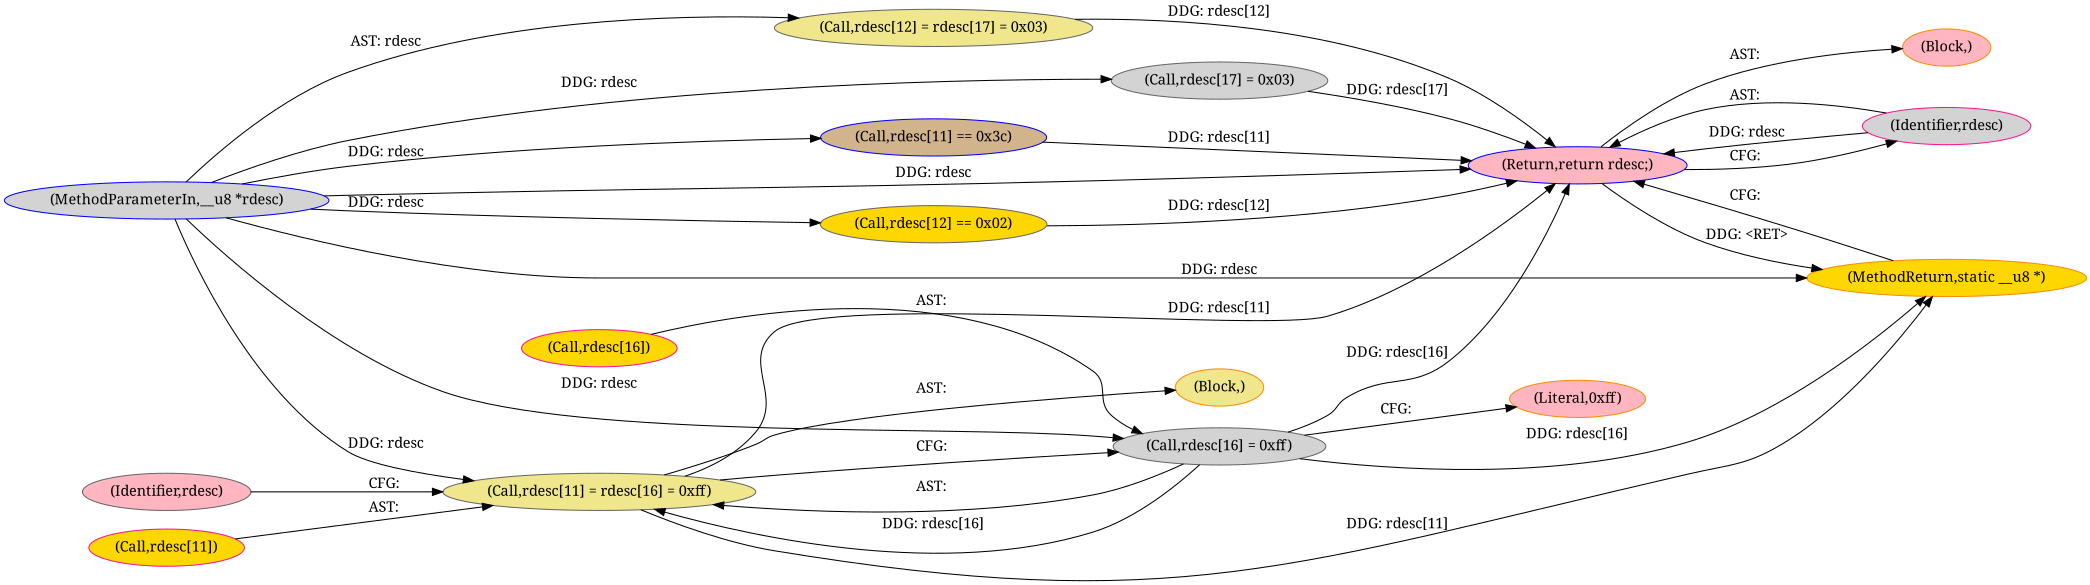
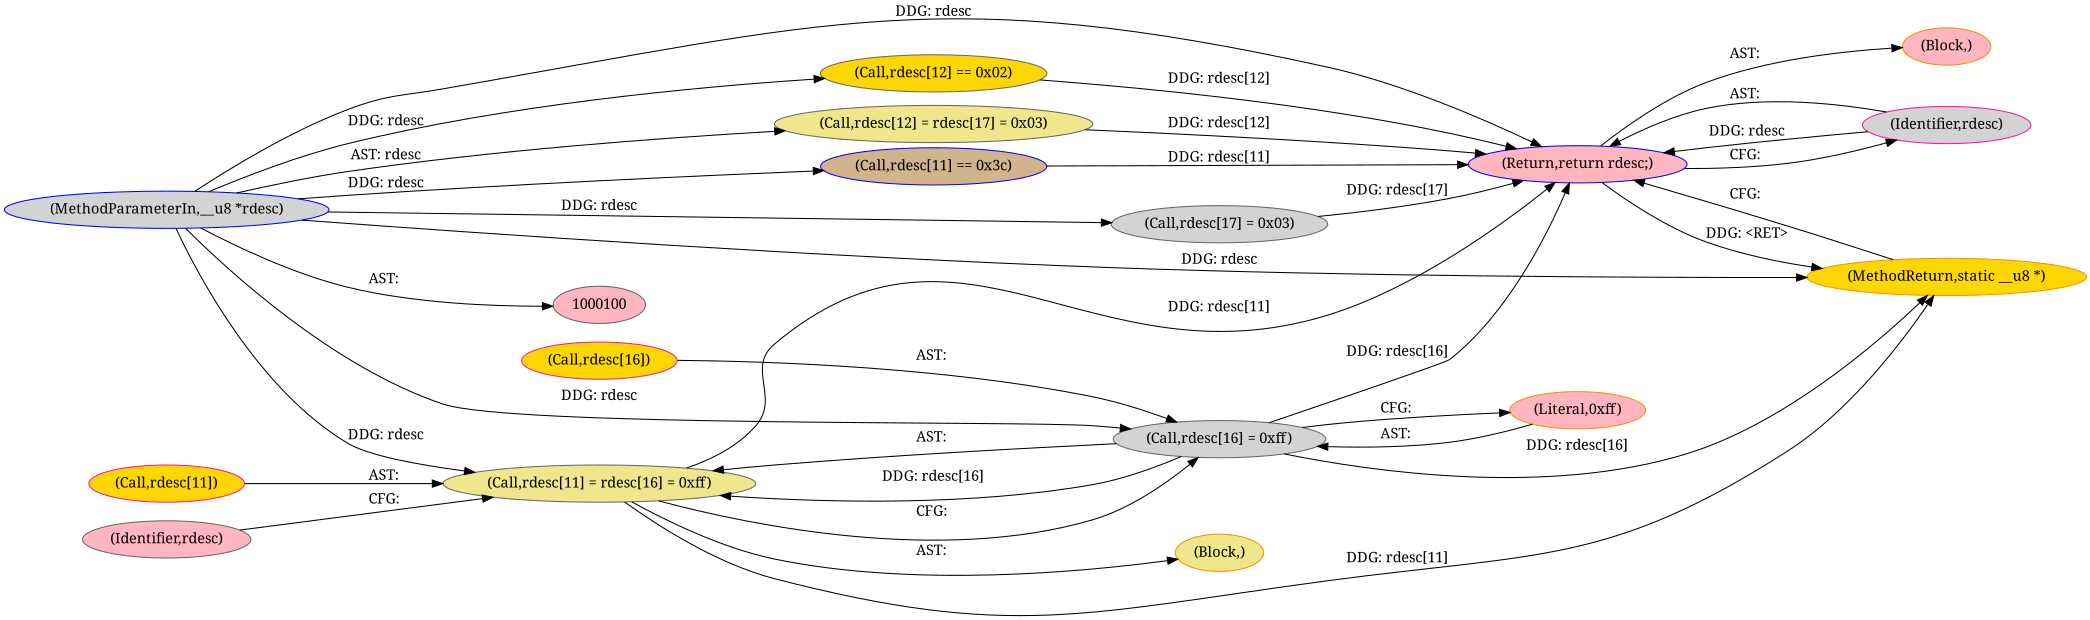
none -> (599, 305)
none -> (1431, 444)
